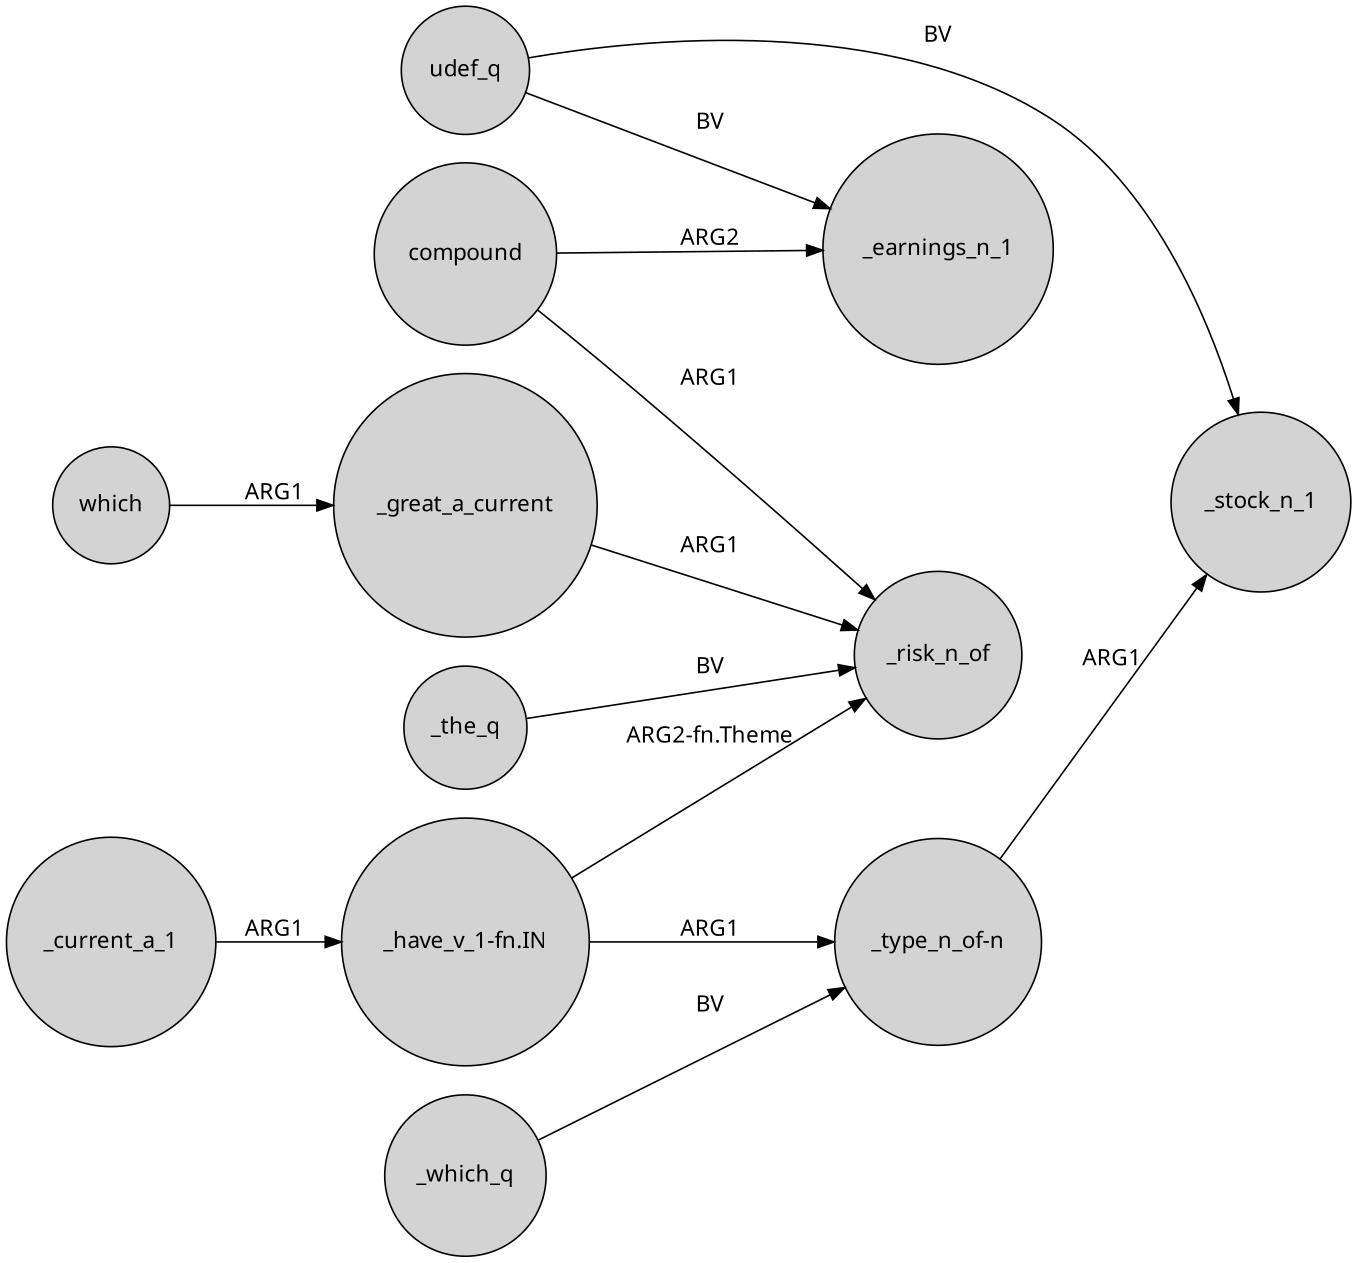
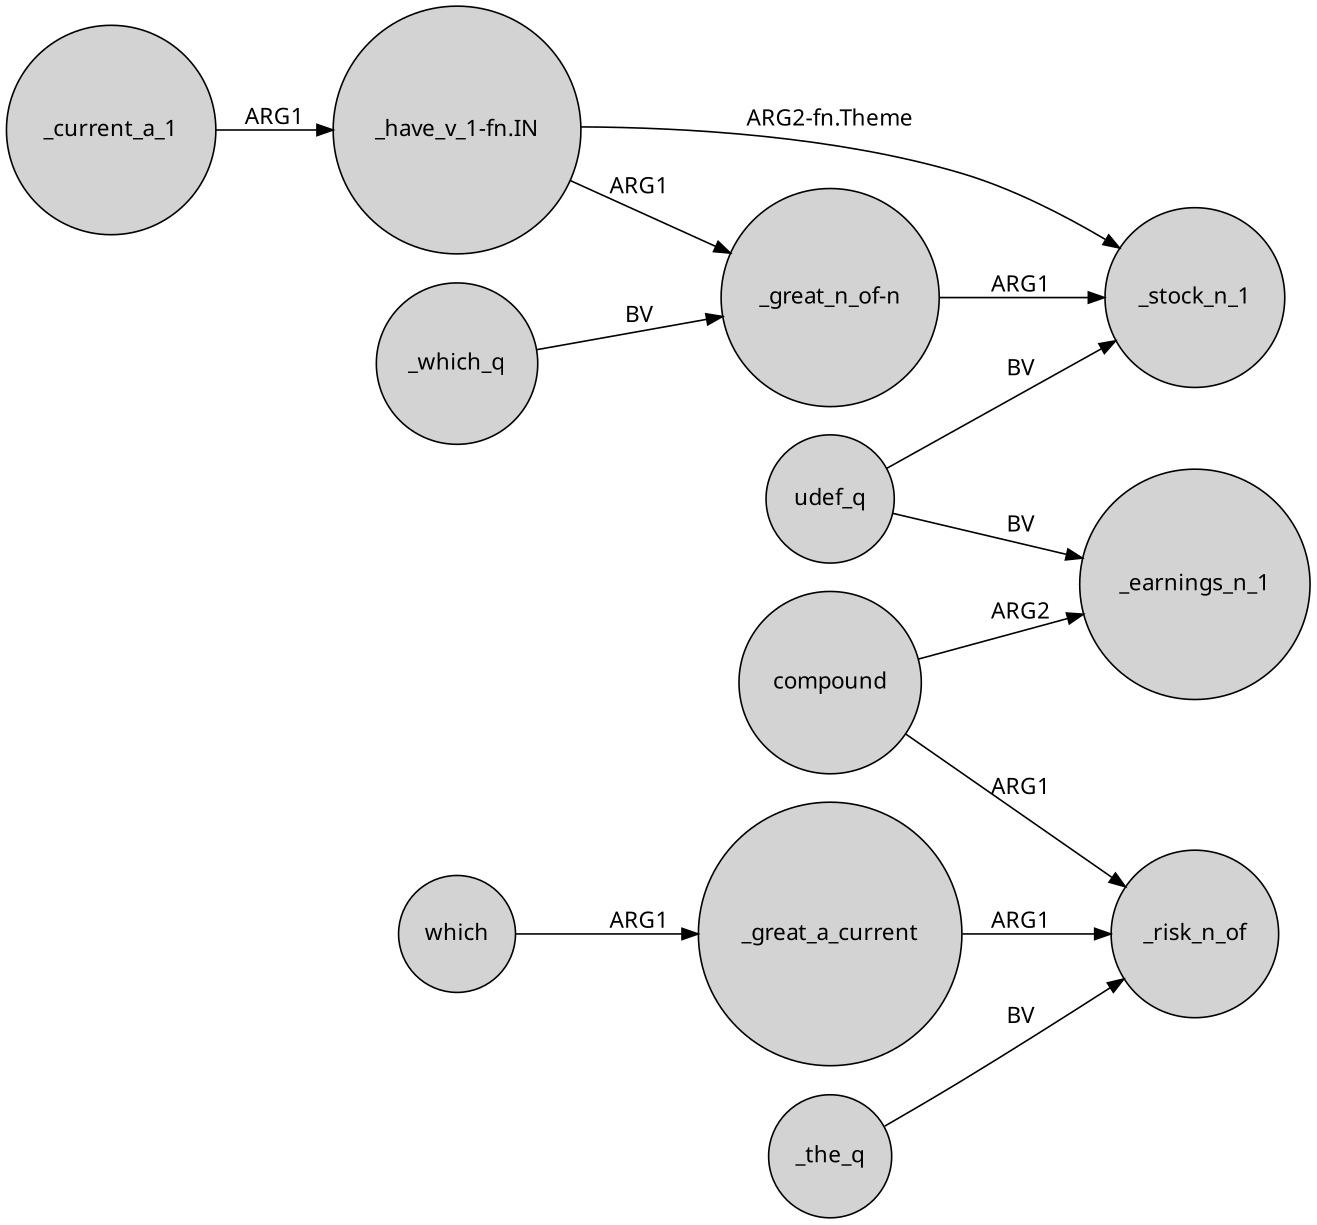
(712, 793) -> (851, 148)
(938, 942) -> (830, 298)
